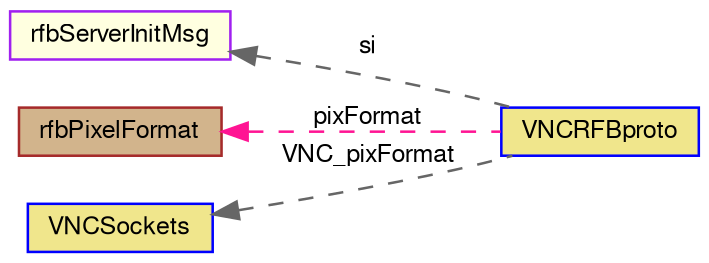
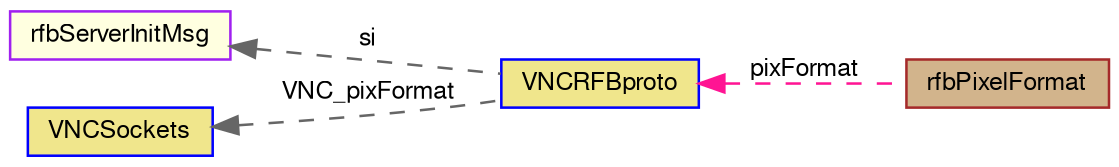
(374, 132) -> (815, 84)
